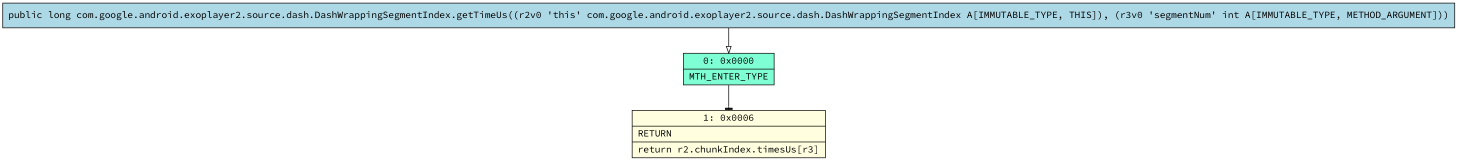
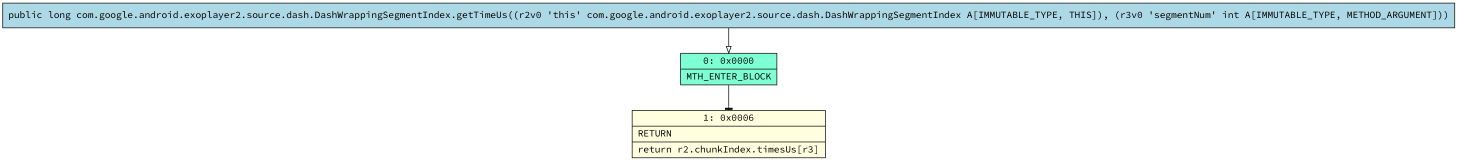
(729, 77) -> (729, 77)
